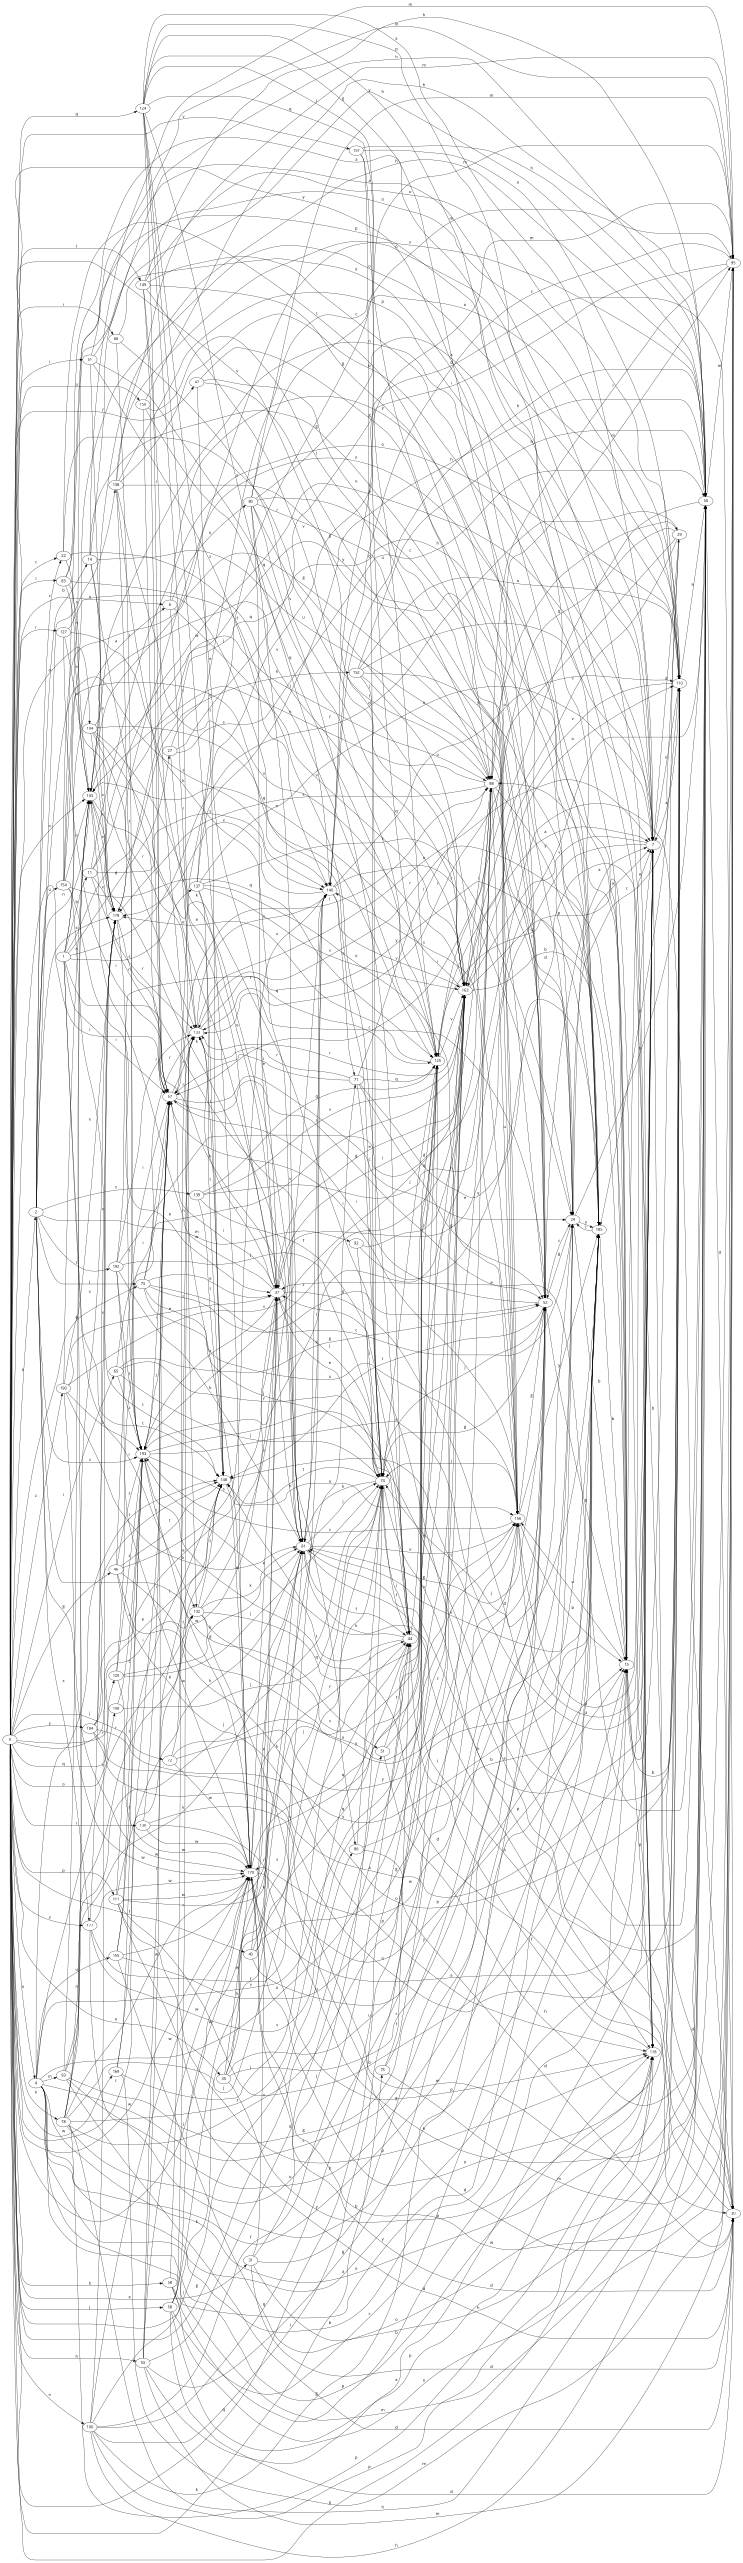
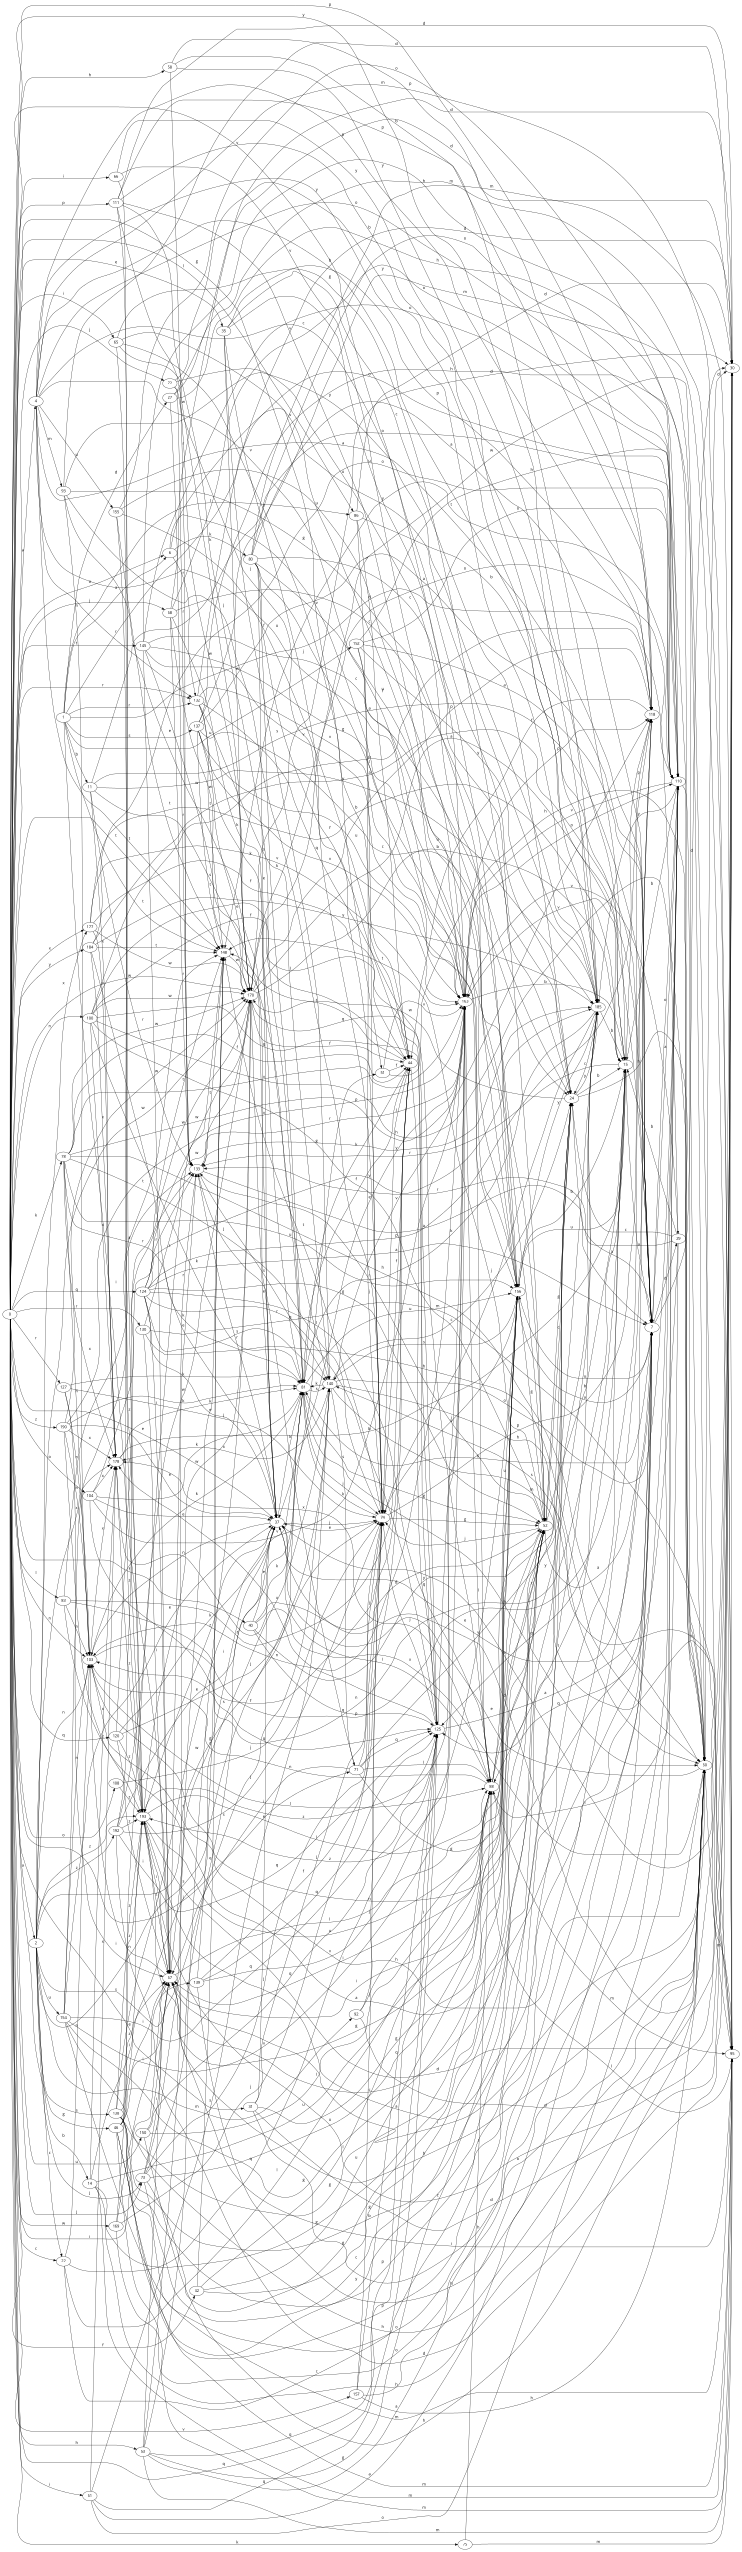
(404, 1857) -> (384, 788)
